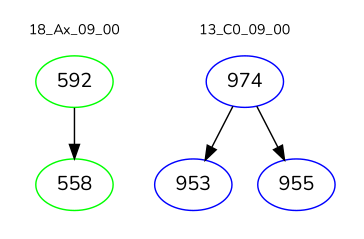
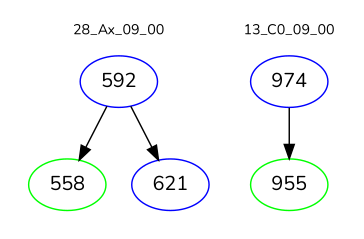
(74, 31) -> (119, 31)
(74, 82) -> (119, 82)
none -> (170, 185)
(193, 185) -> none
(296, 185) -> (289, 185)
